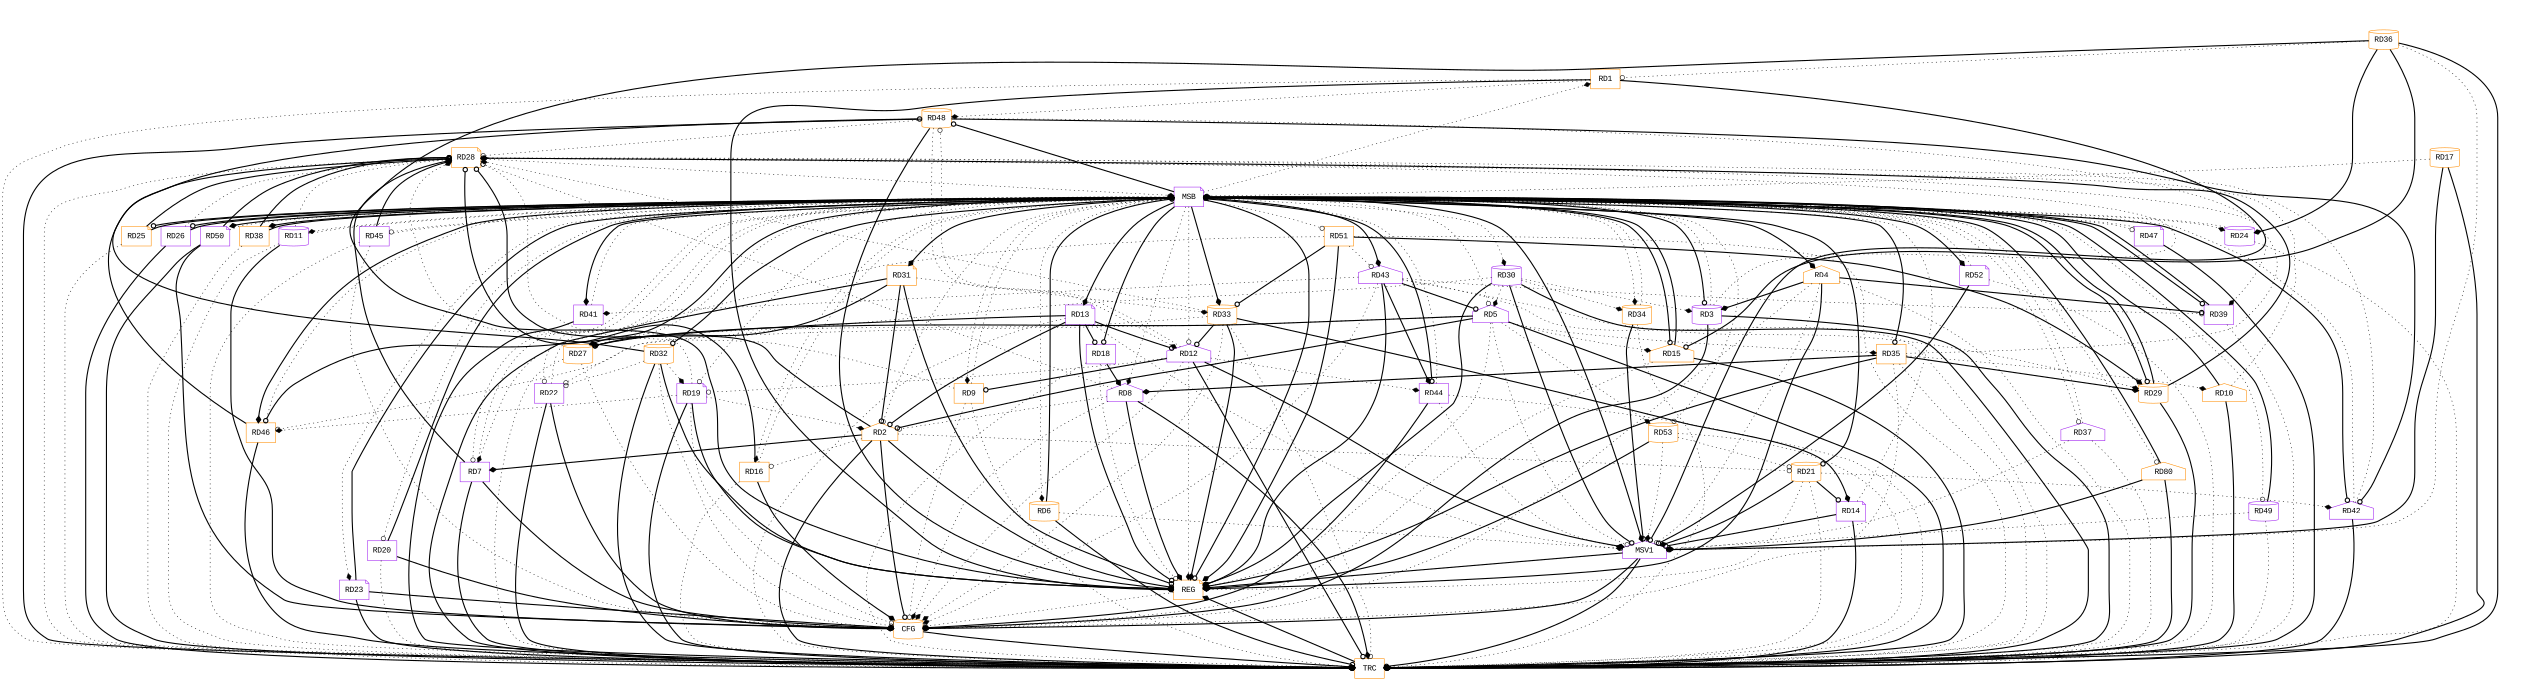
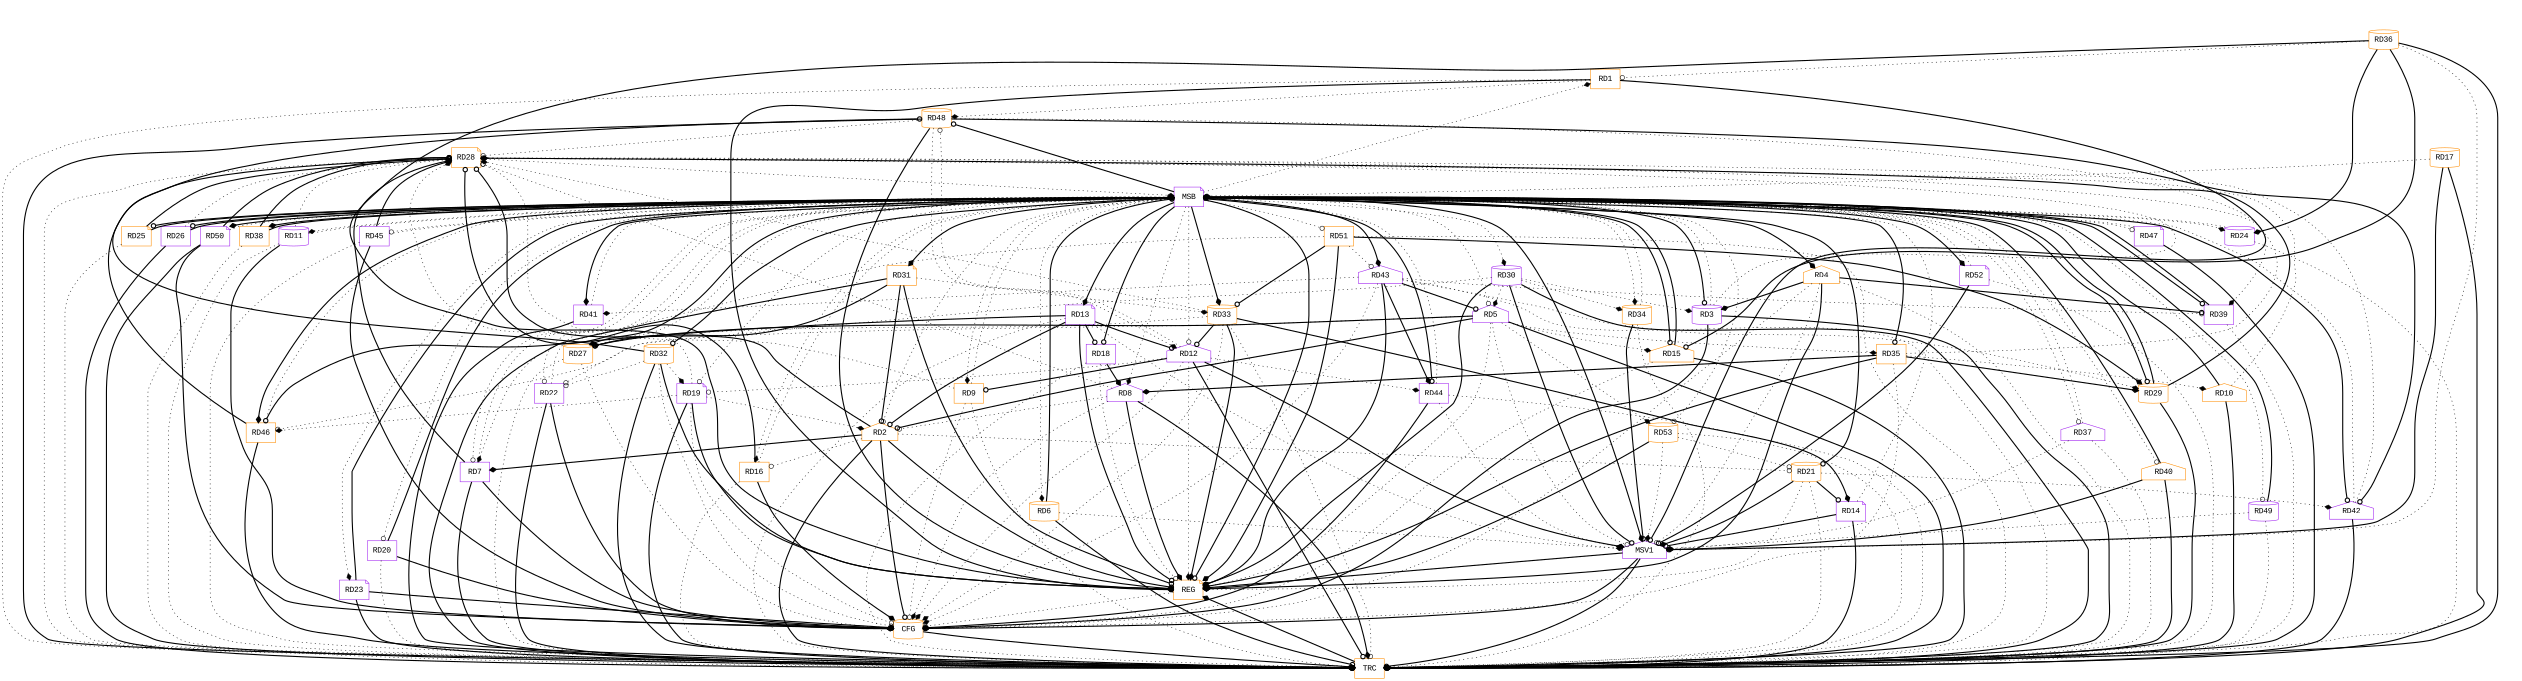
(2164, 472) -> (2164, 472)
(532, 573) -> (532, 573)
(2023, 626) -> none
